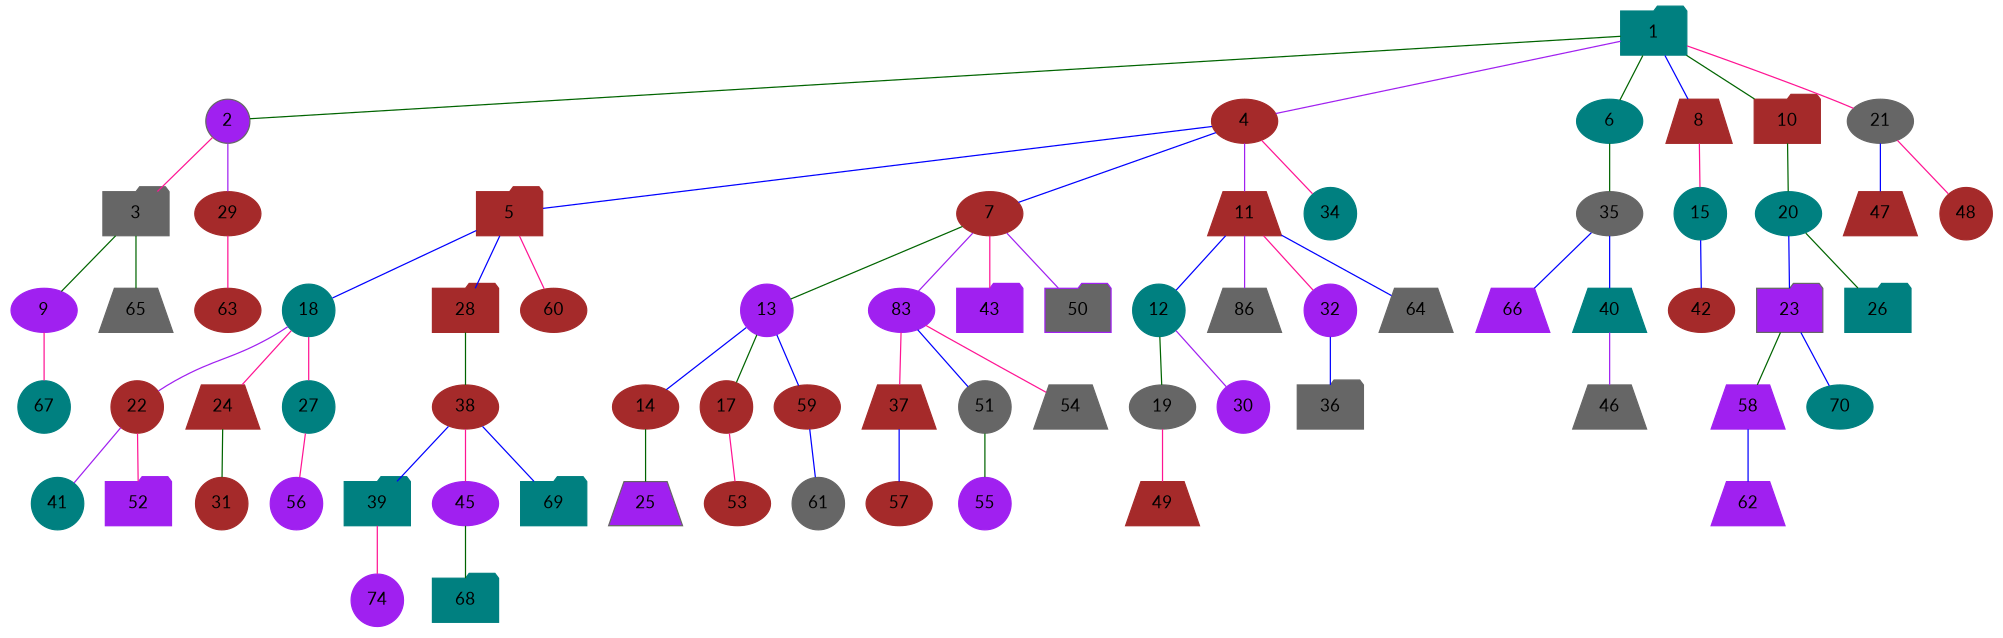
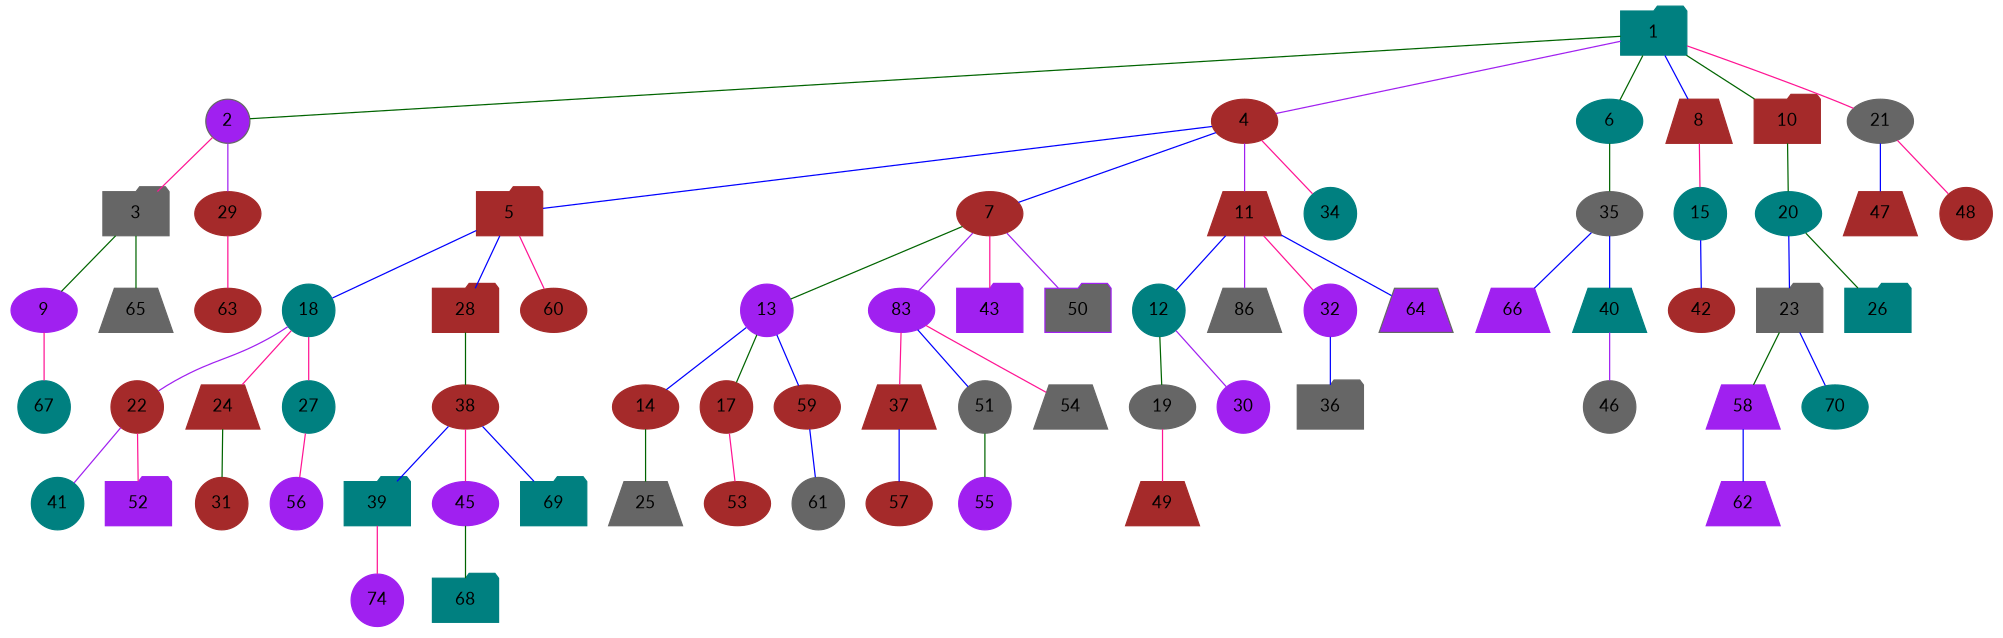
(1416, 310) -> (1416, 310)
(1790, 310) -> (1790, 310)
(1610, 407) -> (1610, 407)
(646, 504) -> (646, 504)
